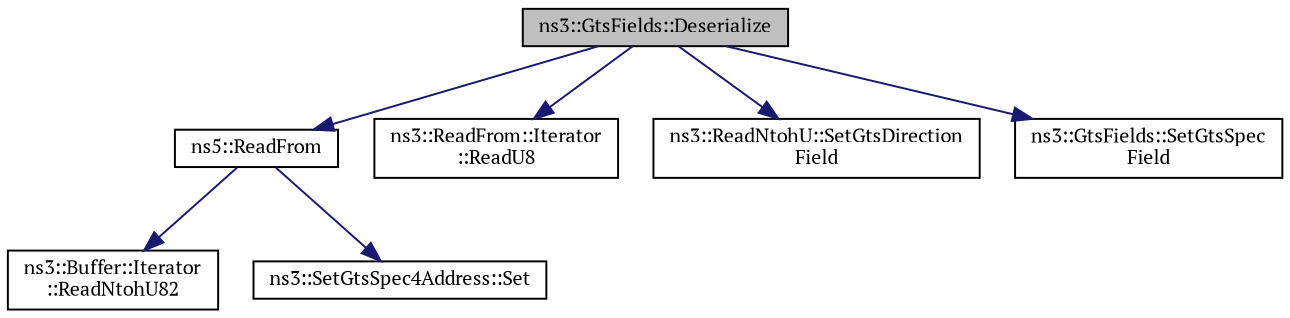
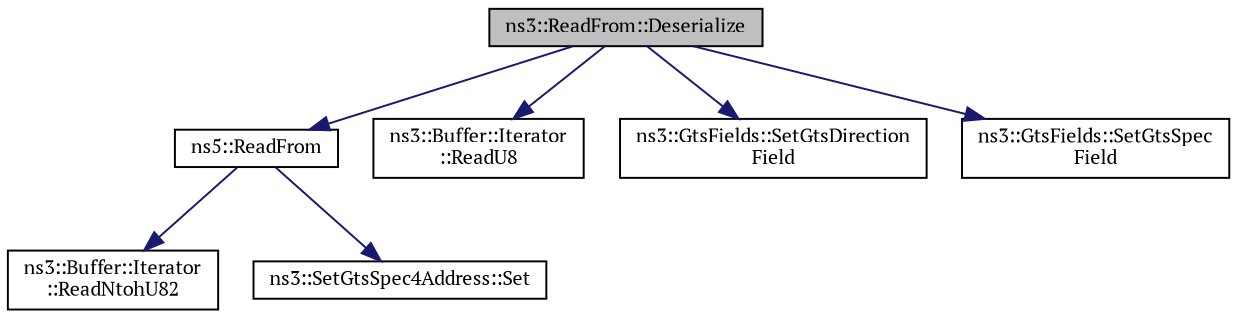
(655, 28) -> (626, 28)
(496, 148) -> (479, 148)
(817, 148) -> (773, 148)
